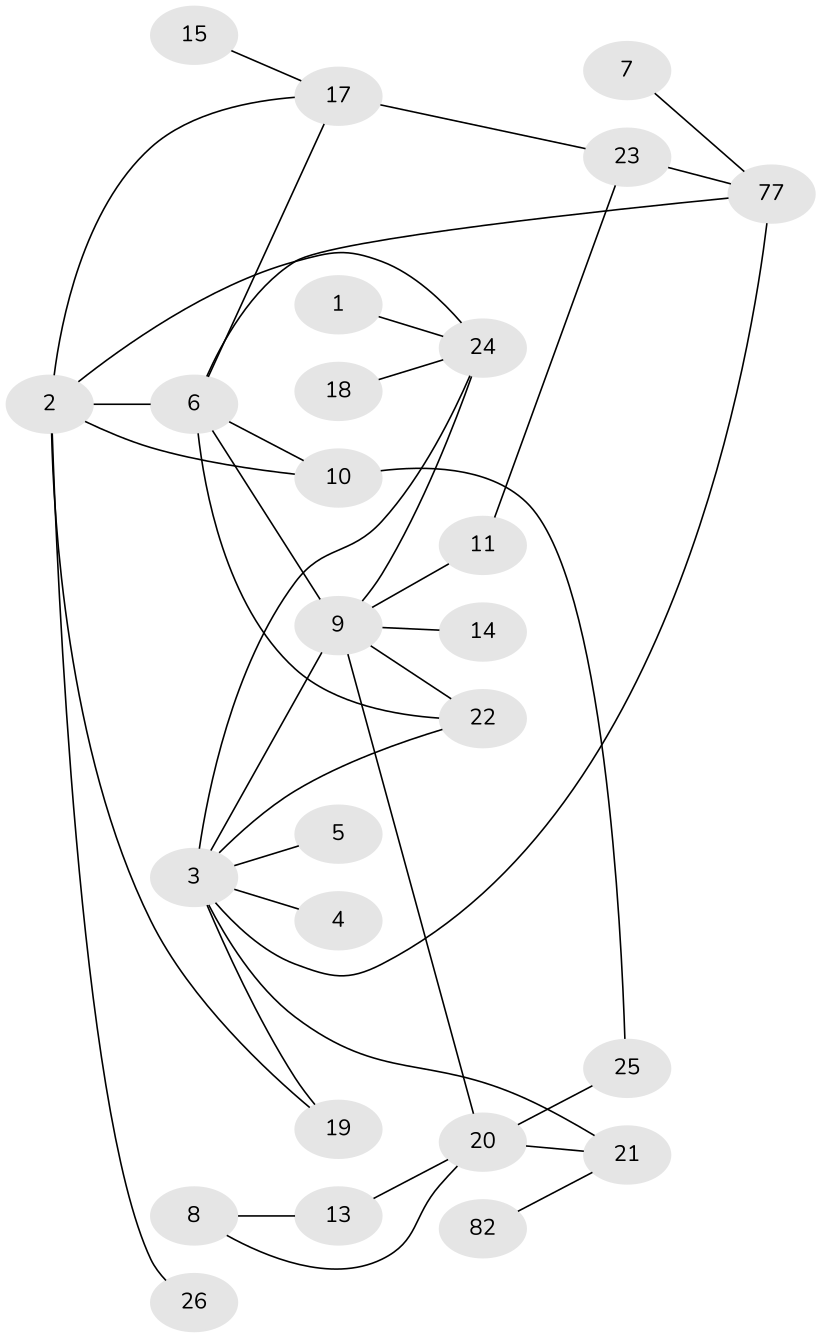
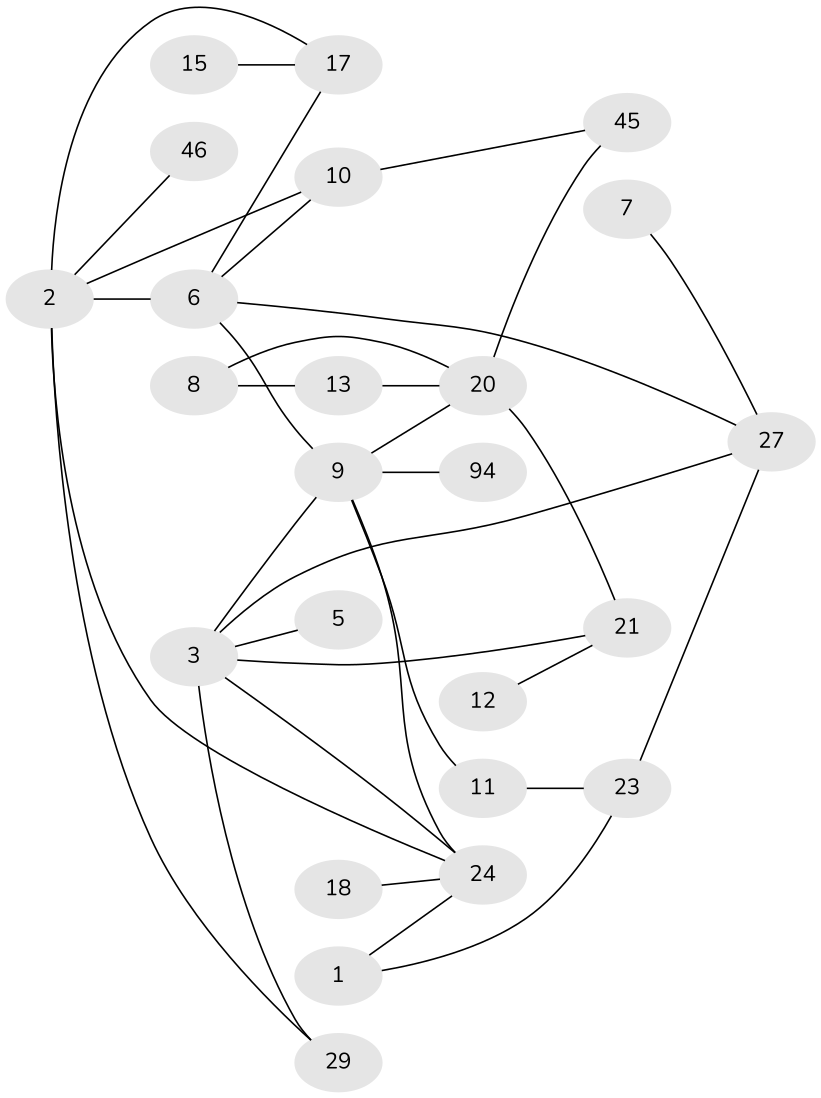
(483, 127) -> (518, 924)
(772, 194) -> (772, 442)
(483, 632) -> (483, 472)
(483, 719) -> none
(338, 921) -> none
(627, 1068) -> (627, 123)
(338, 1129) -> (338, 1063)
(483, 1229) -> (483, 702)
(194, 1303) -> (194, 151)
